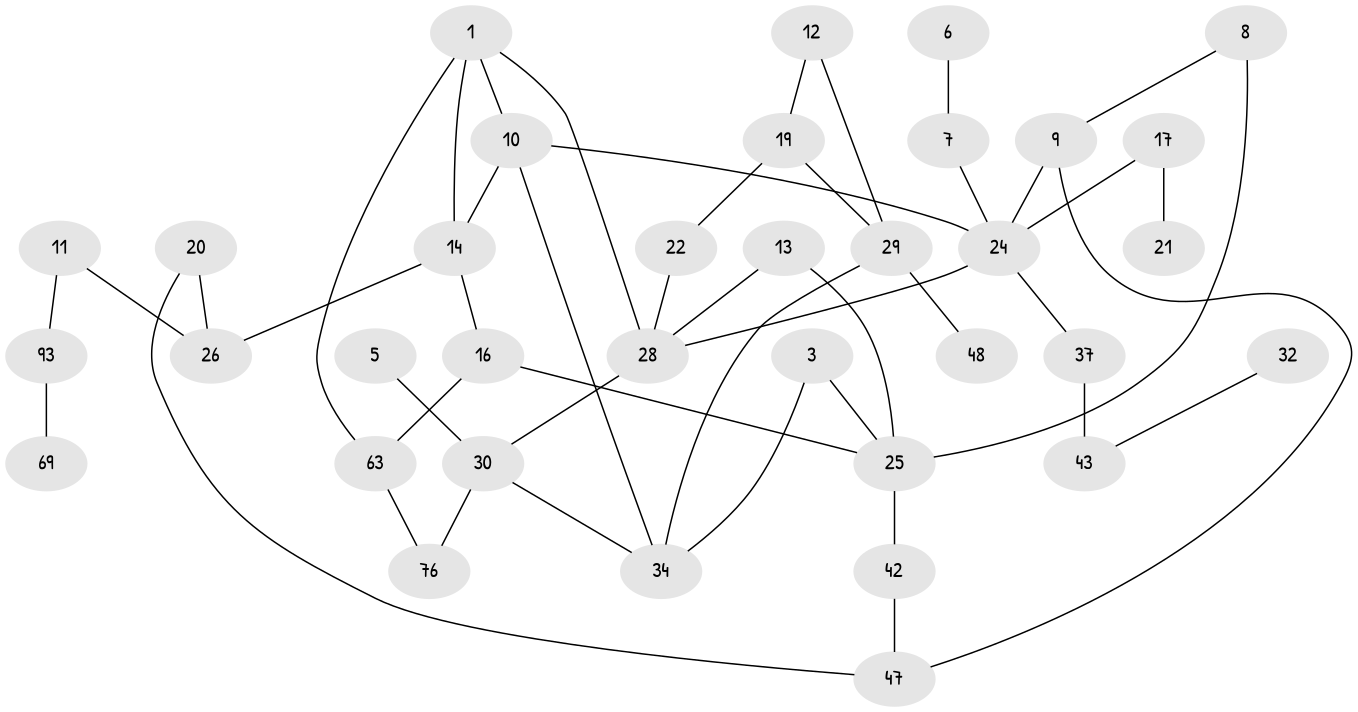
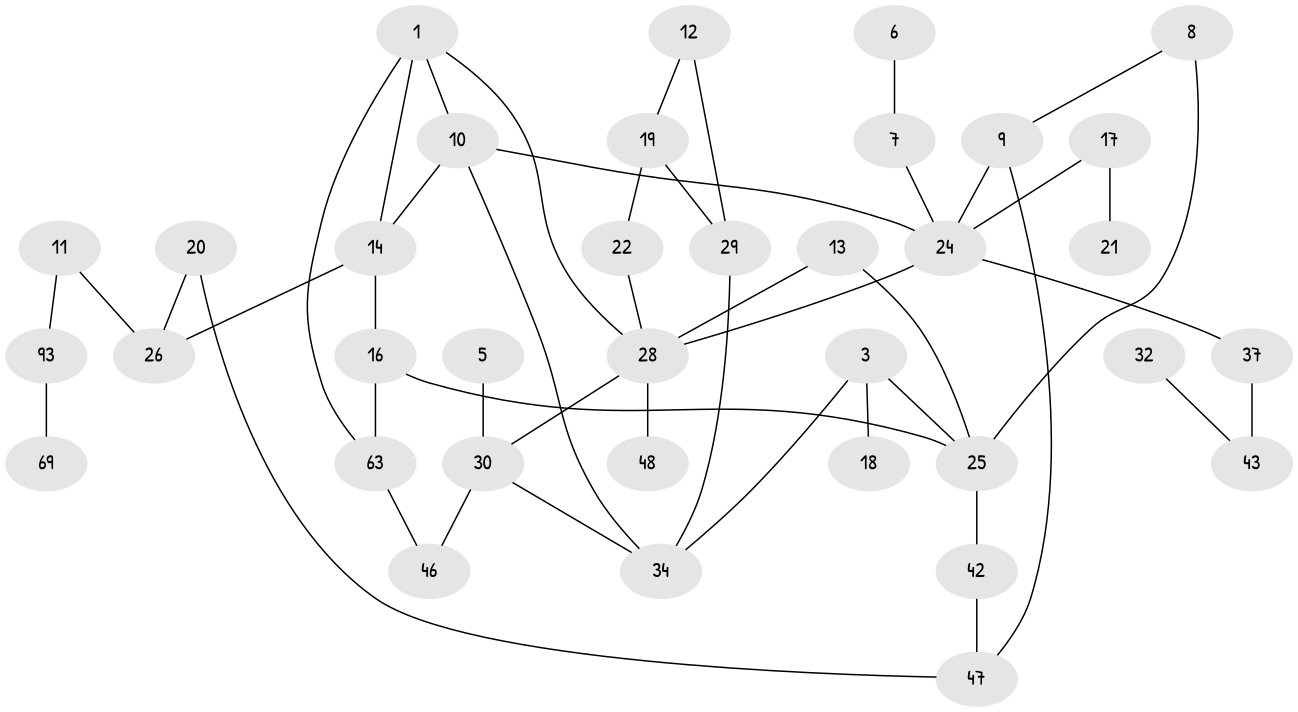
(934, 302) -> (648, 401)
none -> (869, 464)
(429, 571) -> (429, 571)
